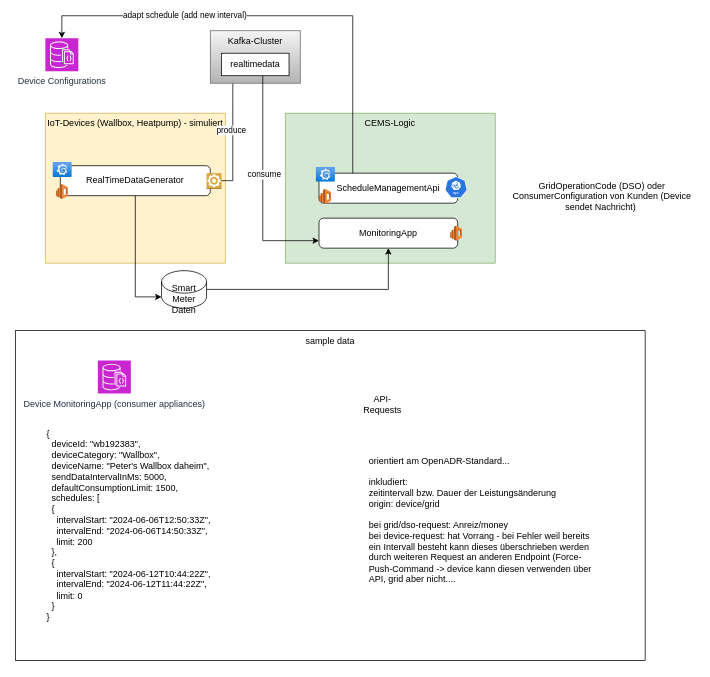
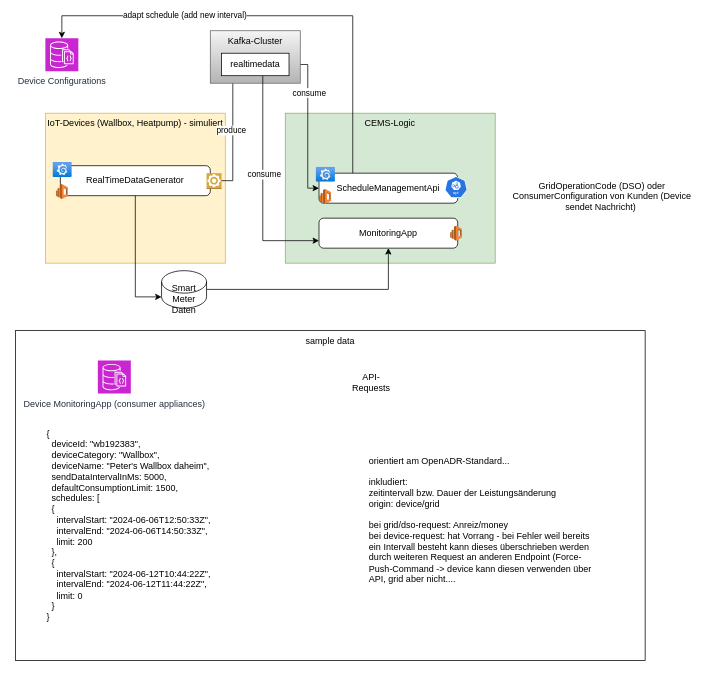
none -> (308, 124)
(383, 405) -> (372, 382)
